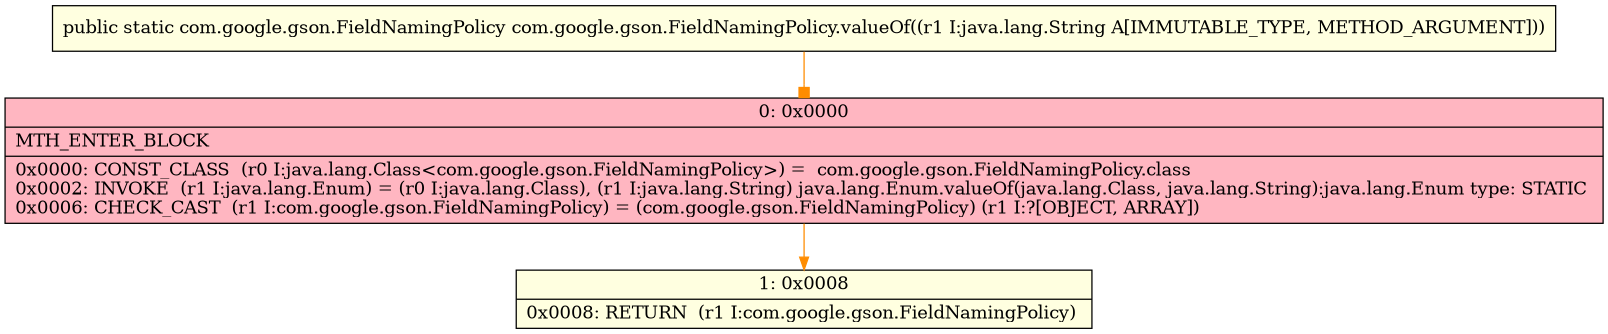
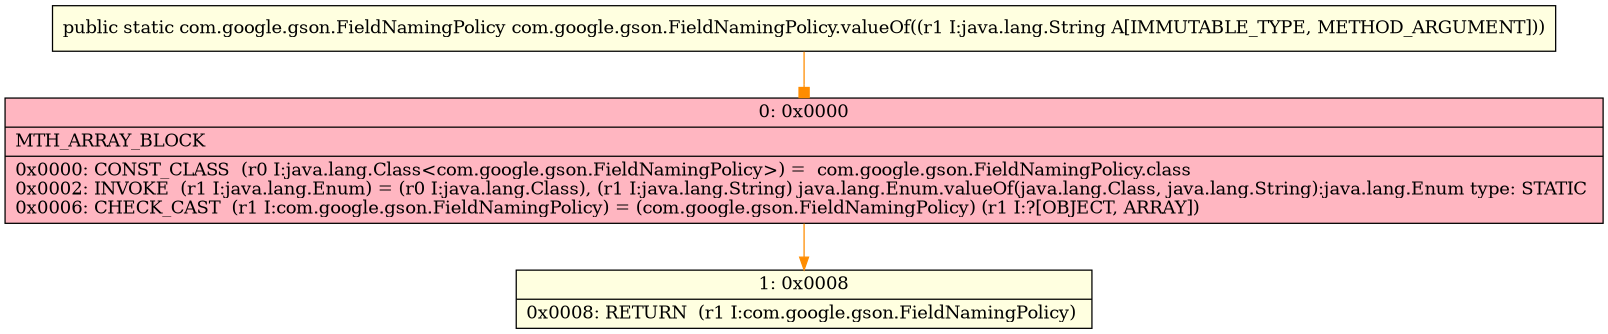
(113, 141) -> (111, 141)
